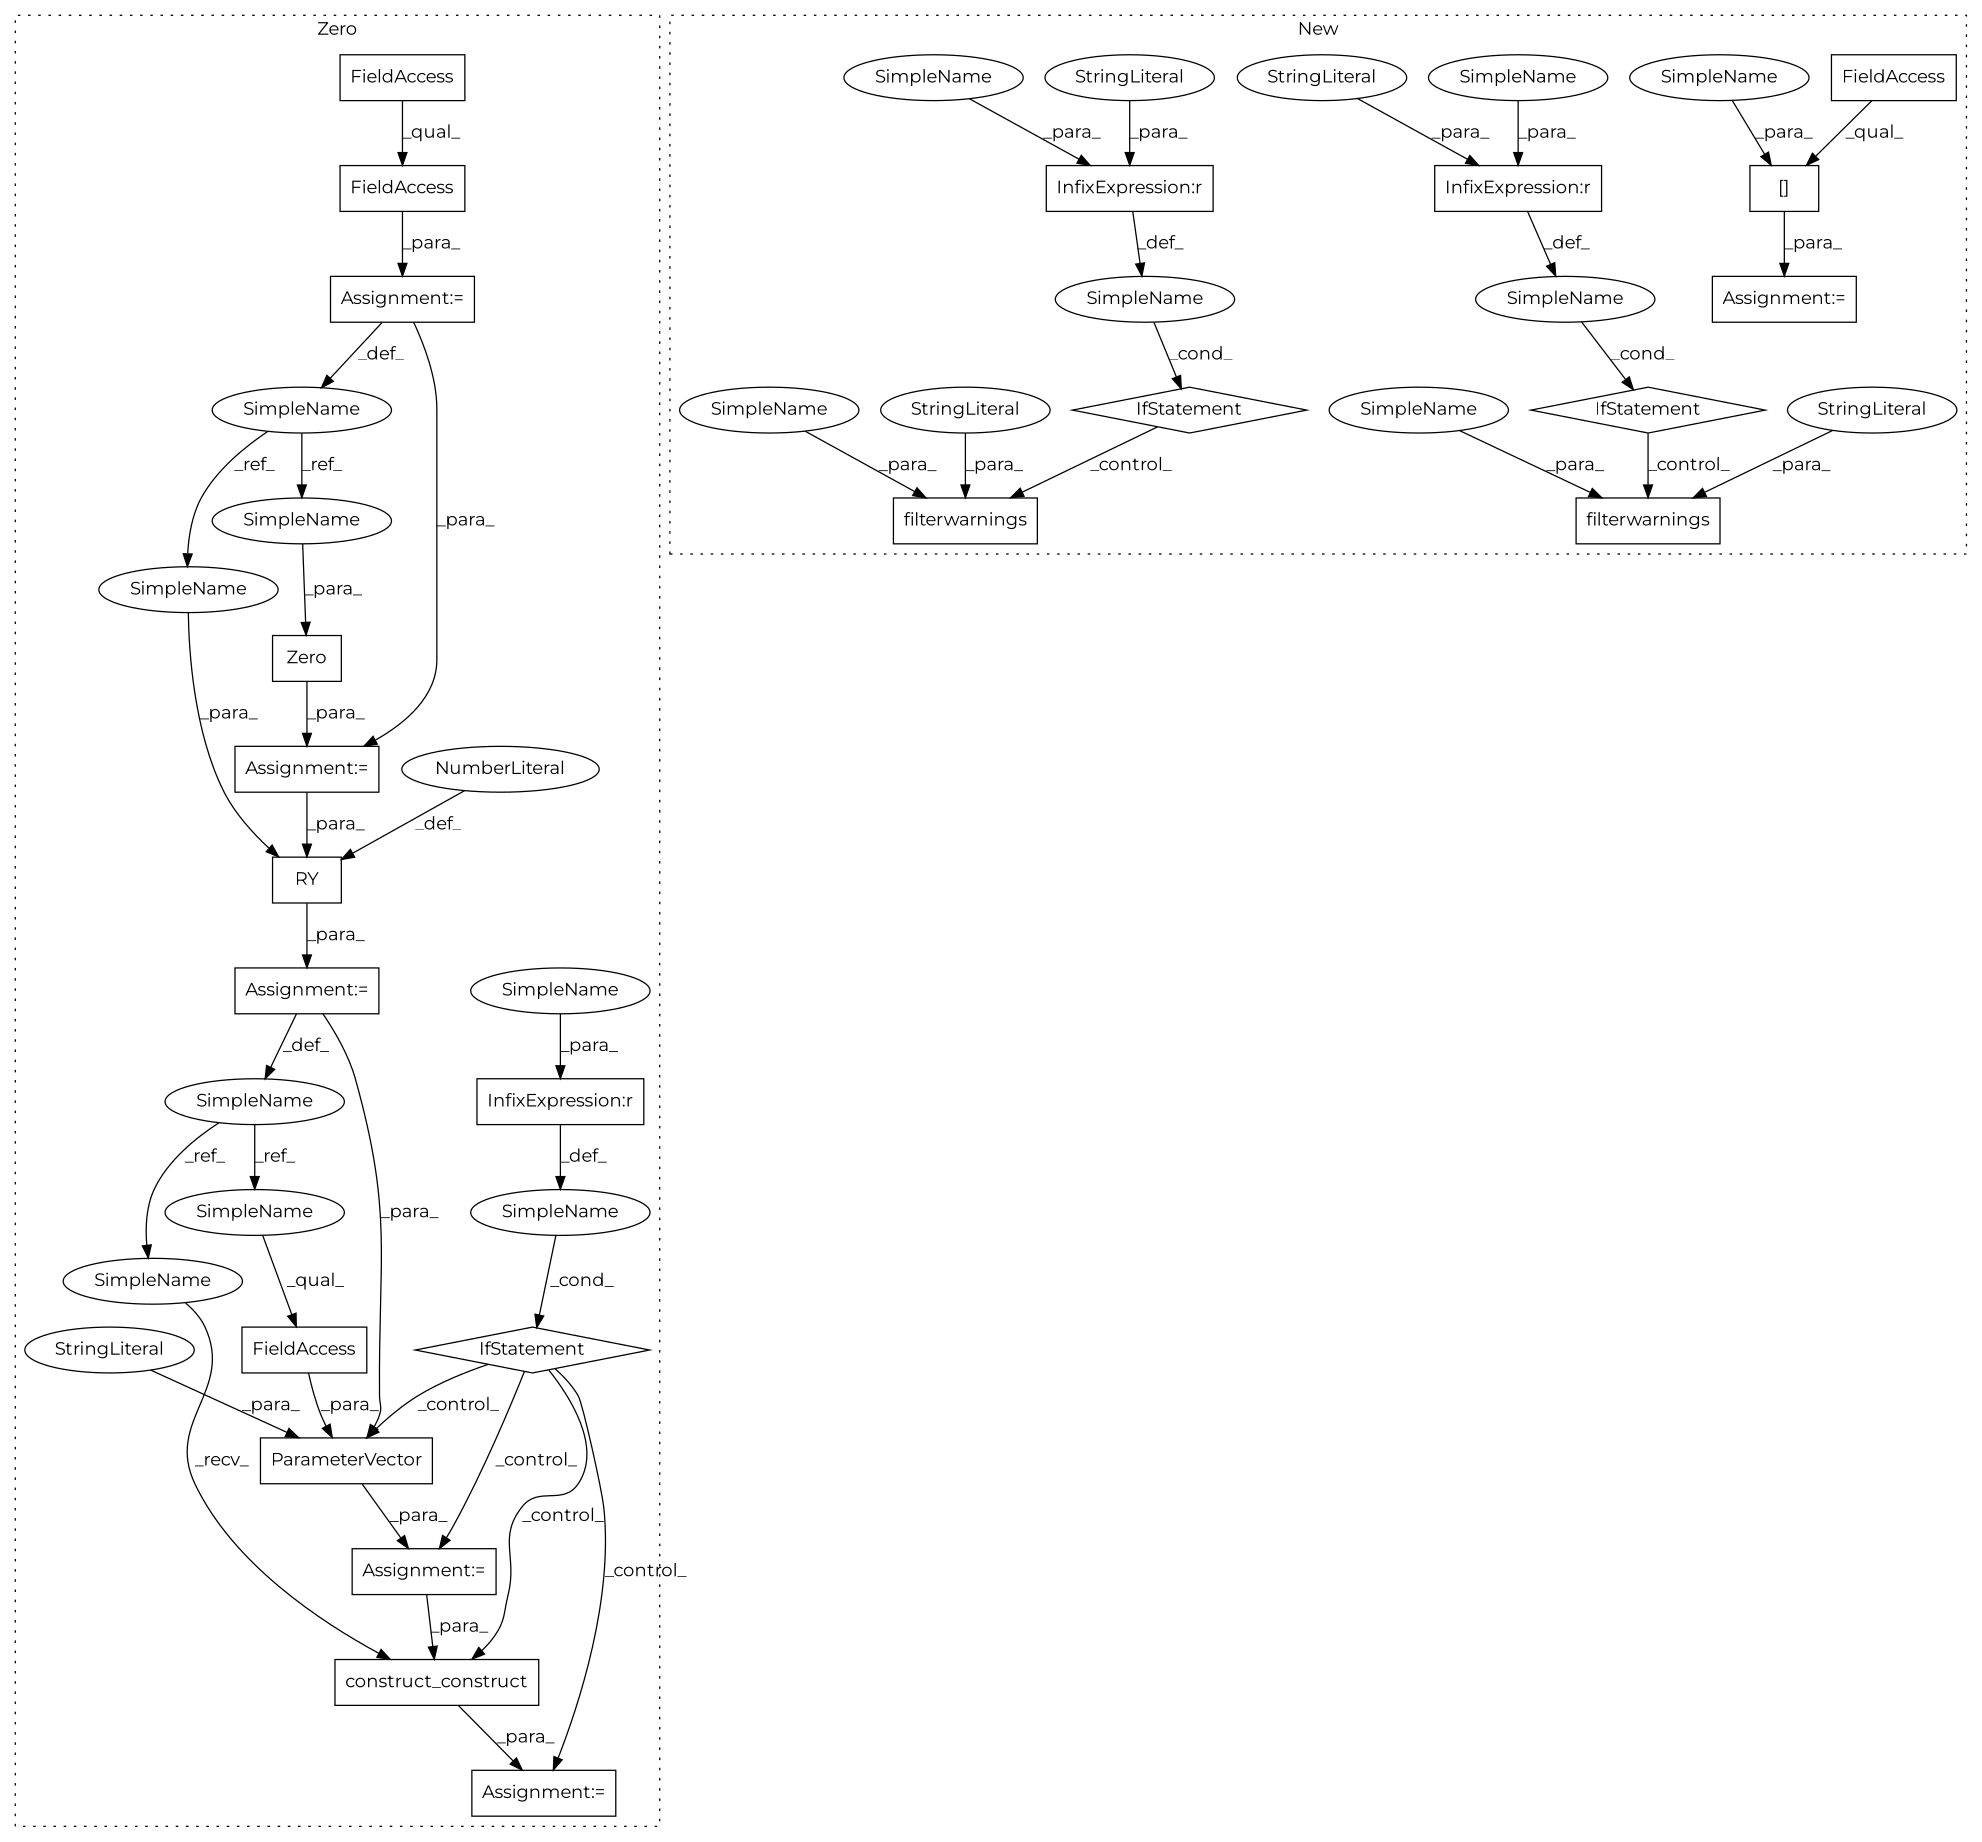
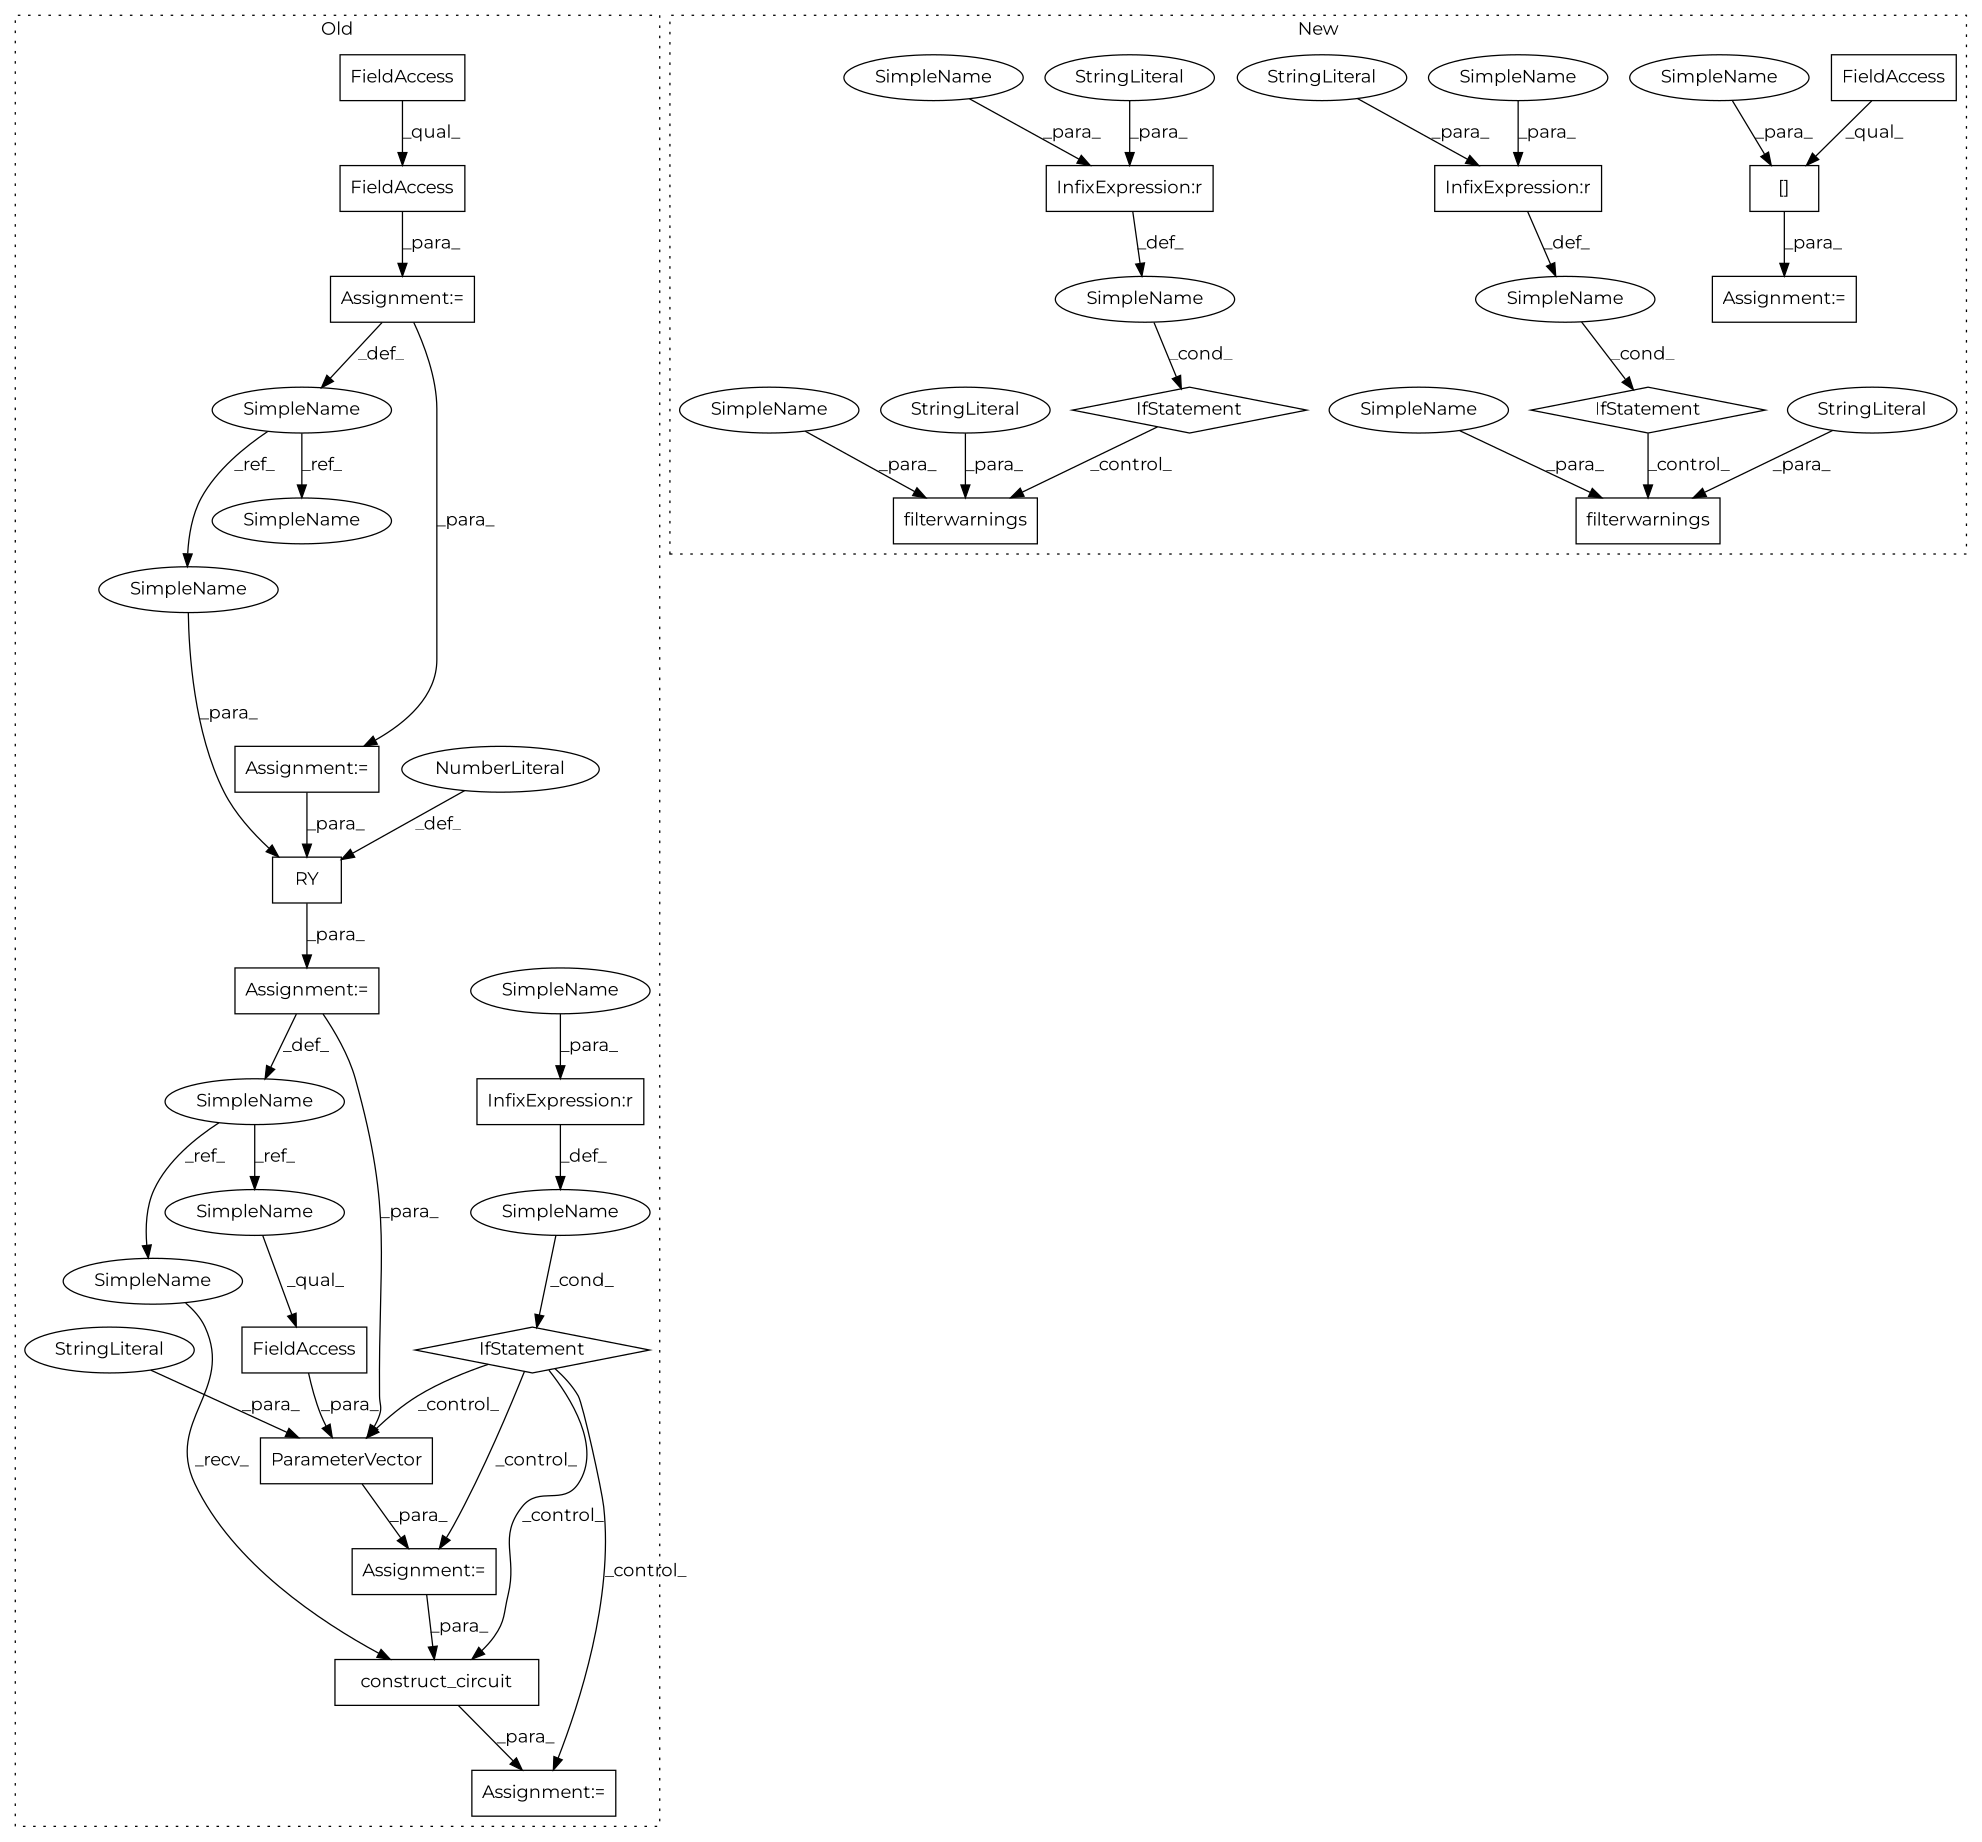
(338, 30) -> (338, 30)
(307, 658) -> none
(437, 1682) -> (437, 1682)
